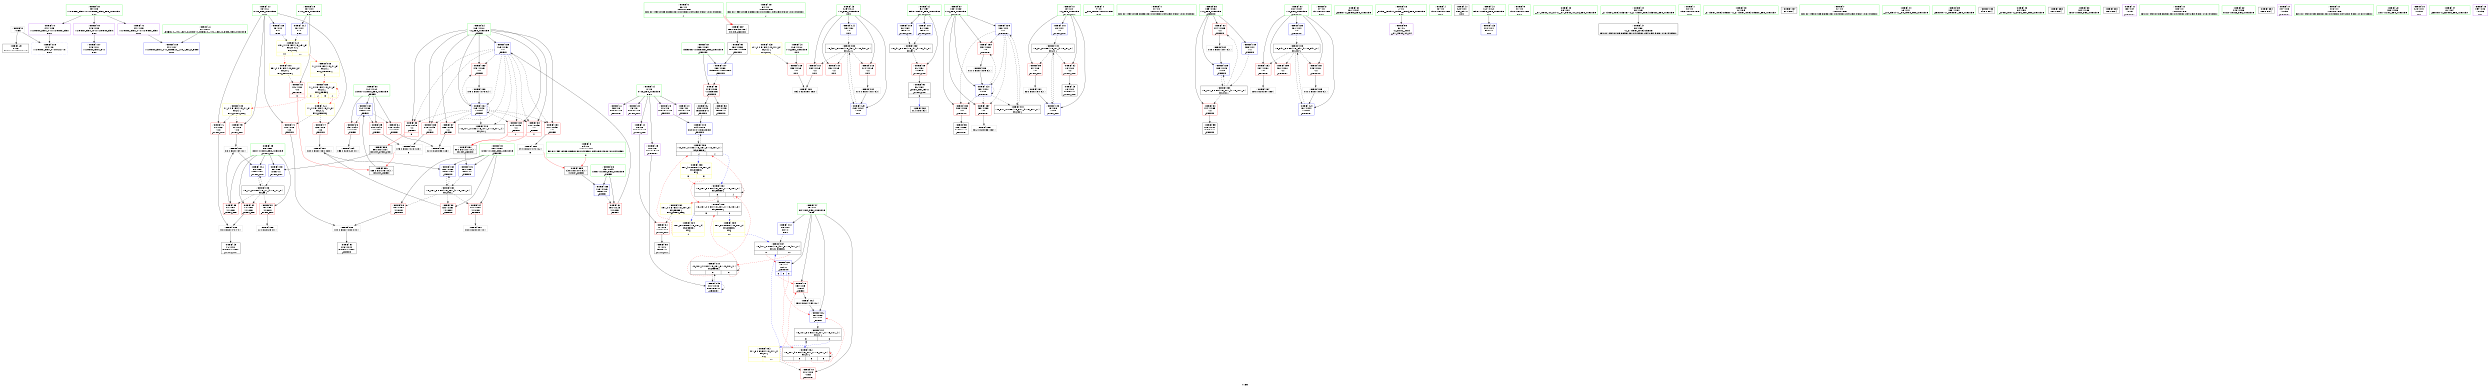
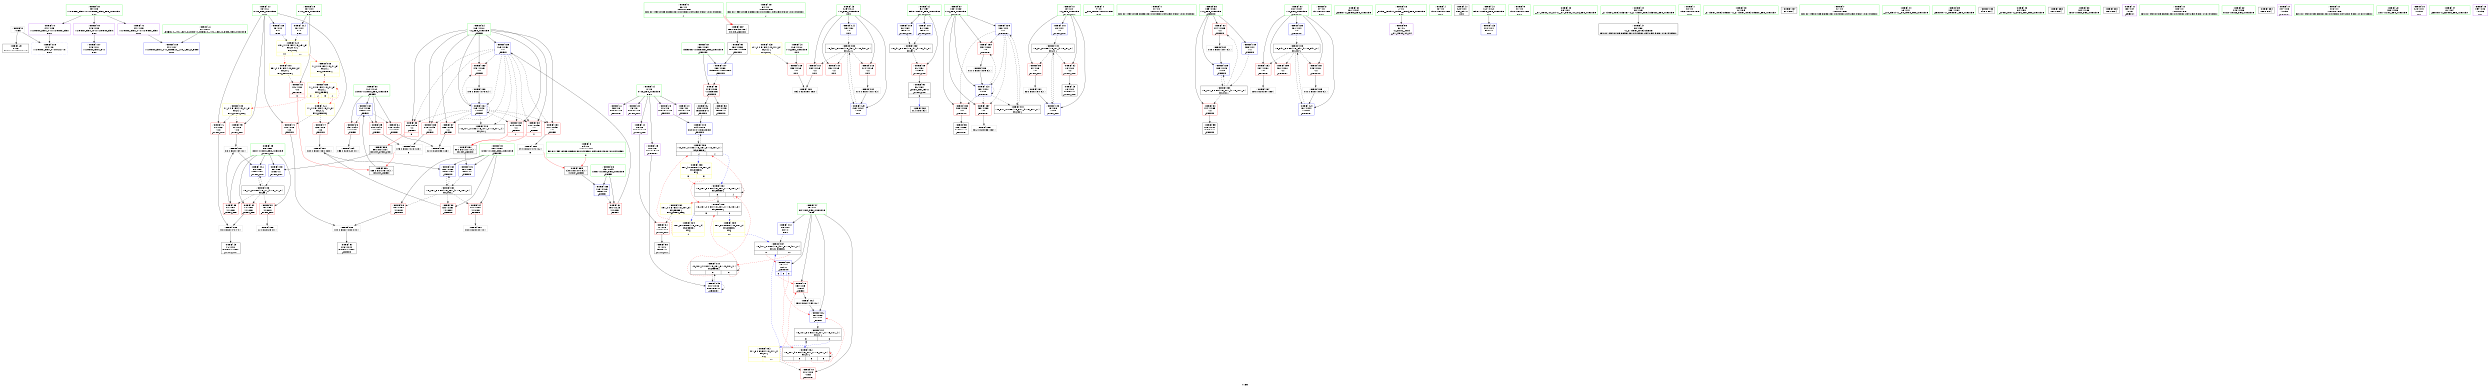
(2130, 14) -> (2130, 14)
